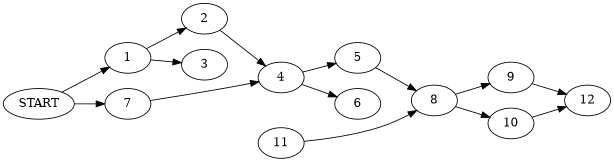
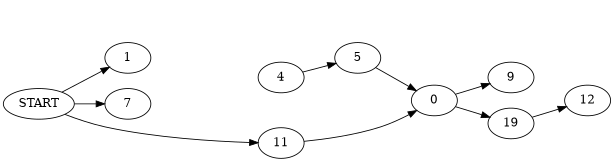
(204, 19) -> none
(204, 65) -> none
(545, 88) -> none
(200, 92) -> none
(434, 100) -> (434, 100)
(358, 104) -> none
(511, 123) -> (511, 123)
none -> (156, 135)
